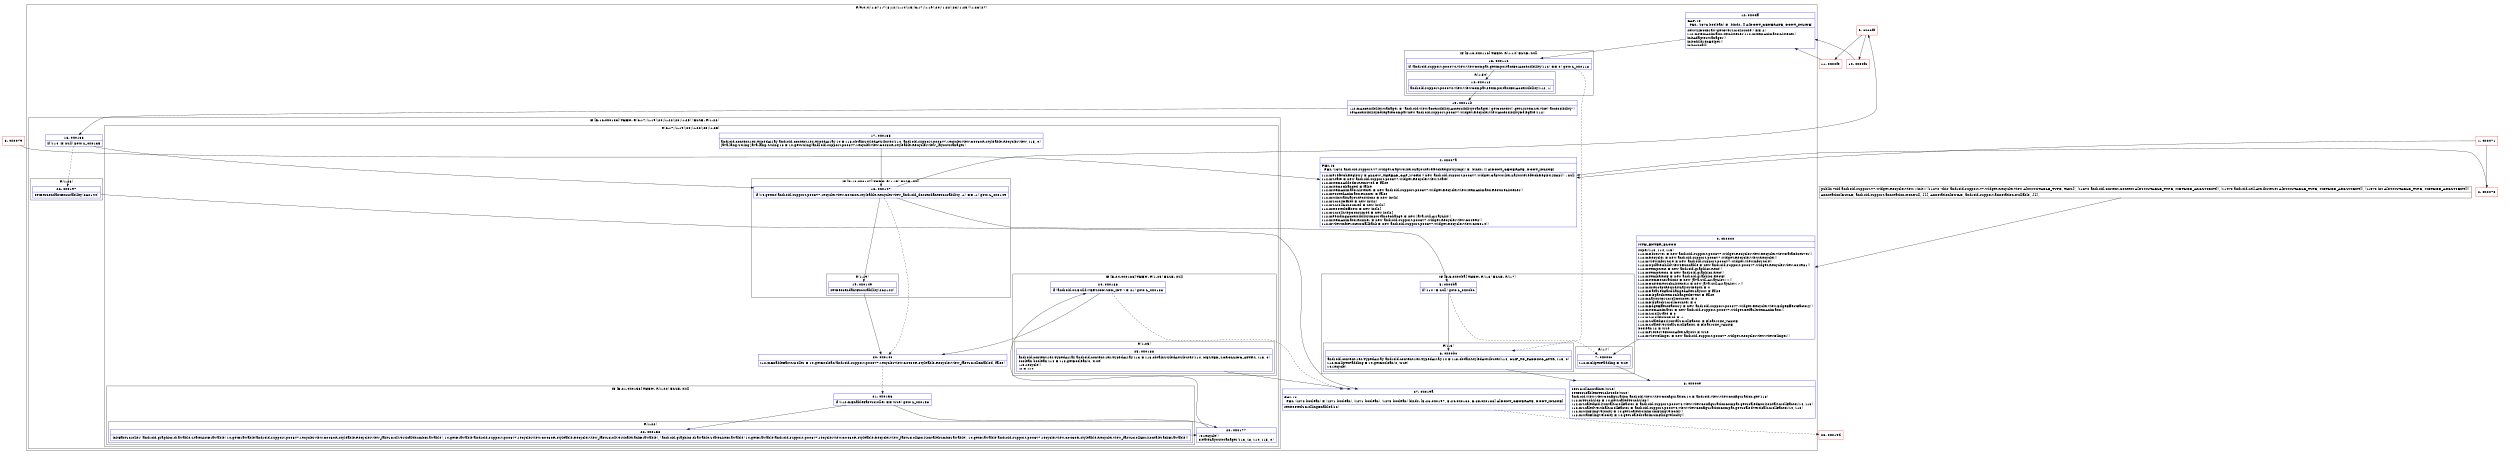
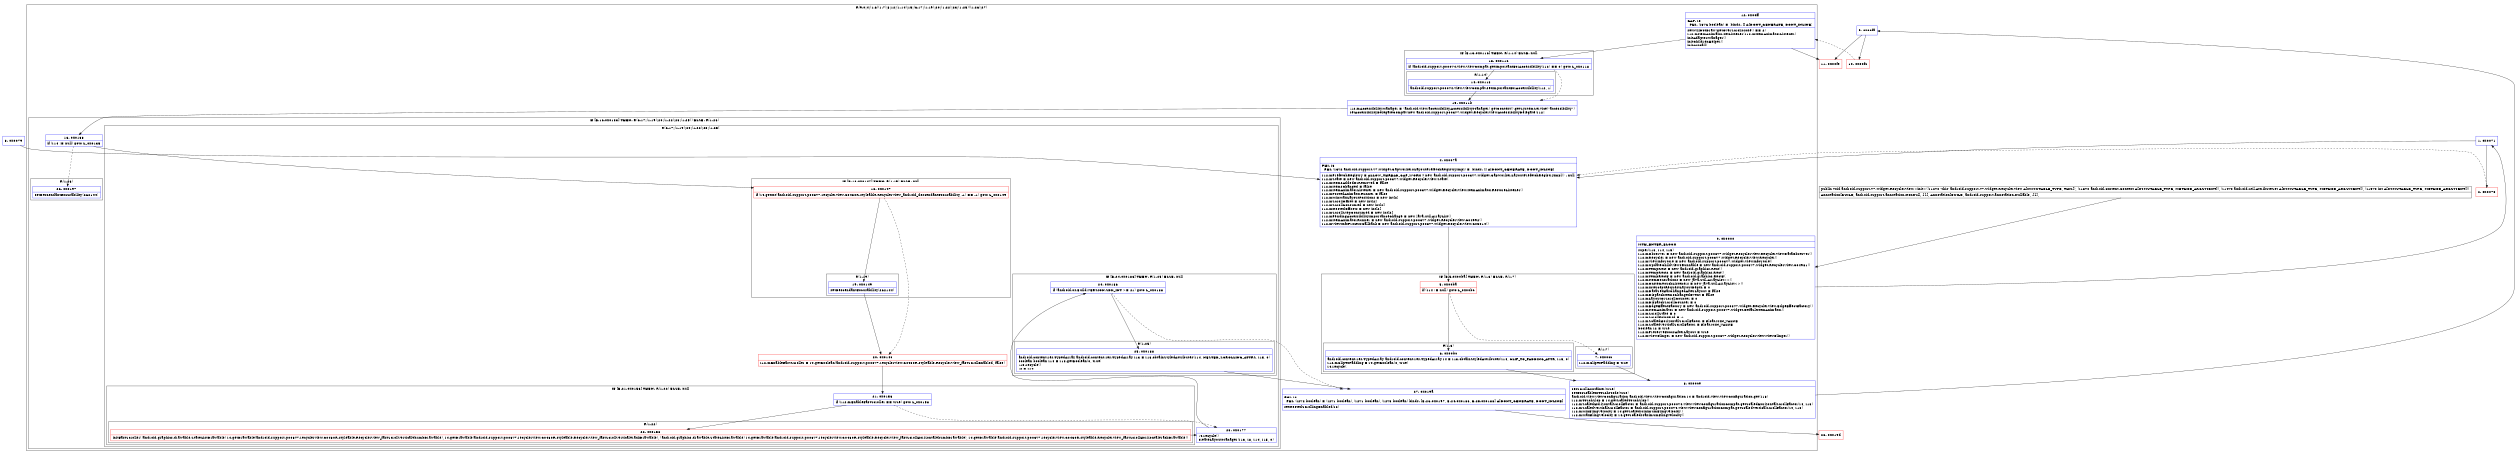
(1867, 30) -> (1867, 30)
(1838, 47) -> (1838, 47)
(1809, 54) -> (1804, 54)
(1481, 75) -> (1481, 75)
(14, 141) -> (14, 141)
(881, 141) -> none
(2487, 141) -> (2487, 141)
(1422, 149) -> (2514, 226)
(2045, 150) -> (2045, 150)
(881, 192) -> (881, 192)
(783, 227) -> none
(1182, 228) -> (1448, 253)
(1582, 235) -> (1560, 89)
(1448, 288) -> (1448, 288)
(1026, 334) -> (1124, 320)
(1629, 345) -> (2202, 275)
(883, 360) -> (883, 360)
(883, 379) -> (883, 379)
(1102, 420) -> (1102, 420)
(1656, 425) -> (1656, 425)
(651, 435) -> (651, 435)
